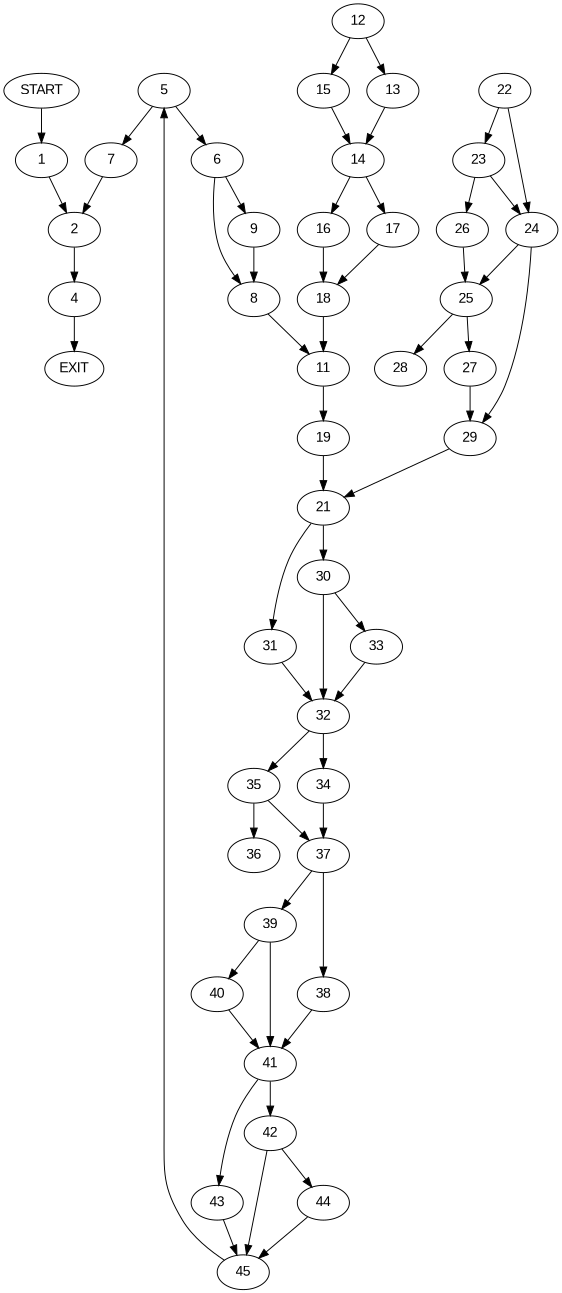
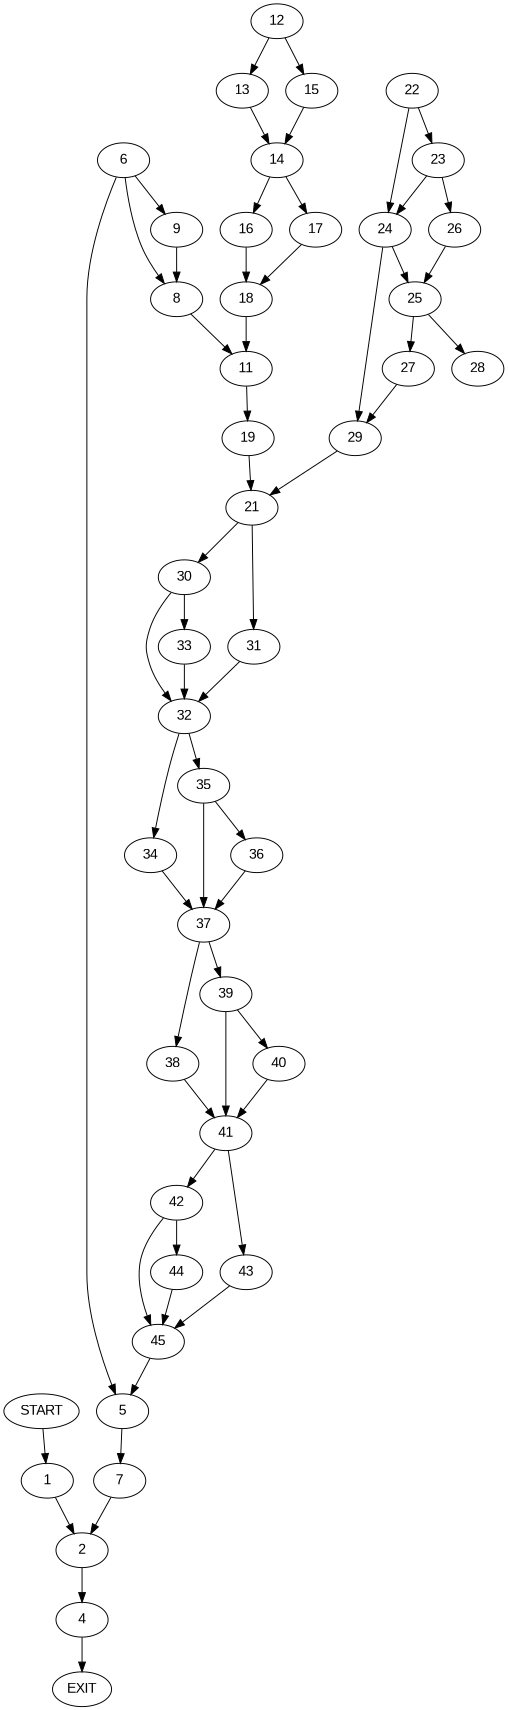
(188, 122) -> (87, 781)
none -> (233, 886)
